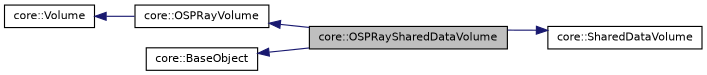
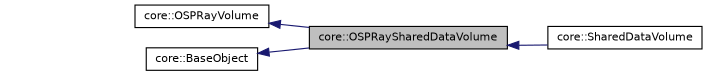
(50, 16) -> none
(522, 30) -> (533, 45)
